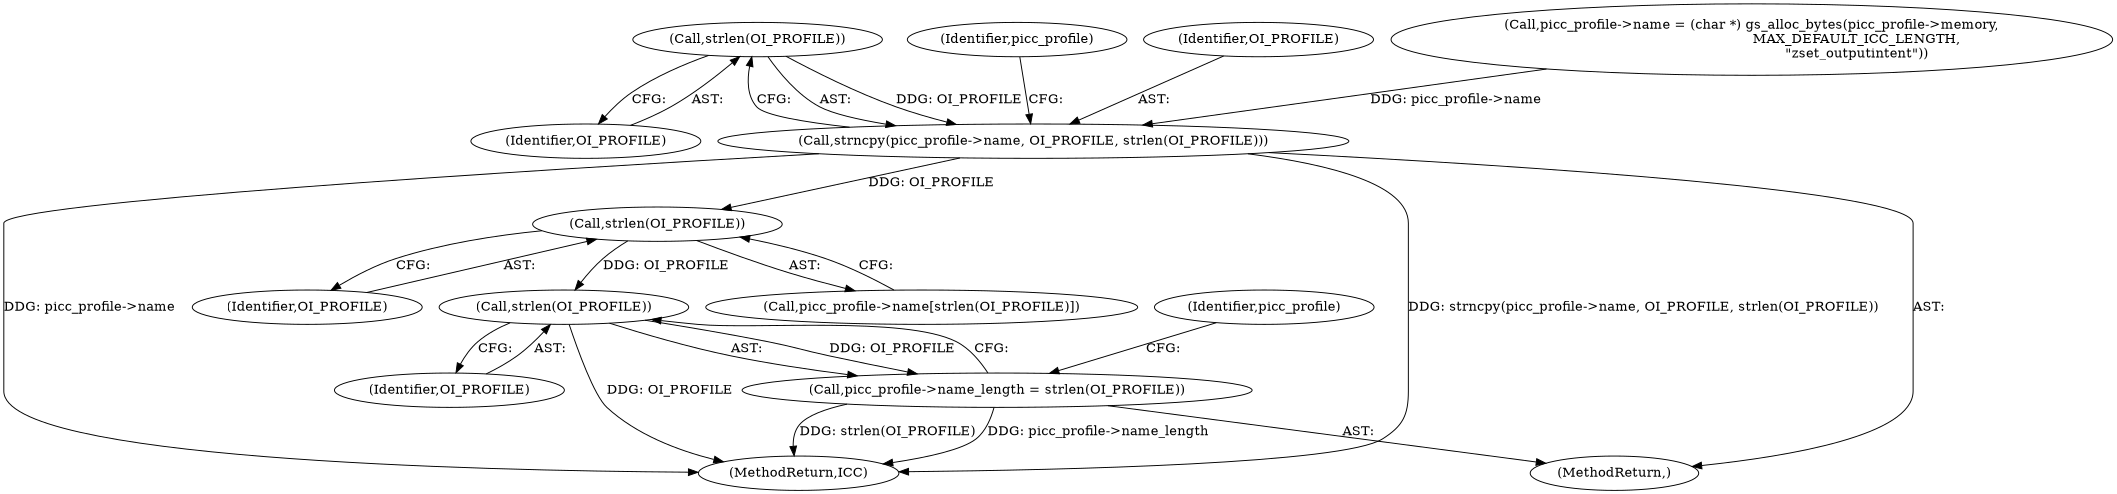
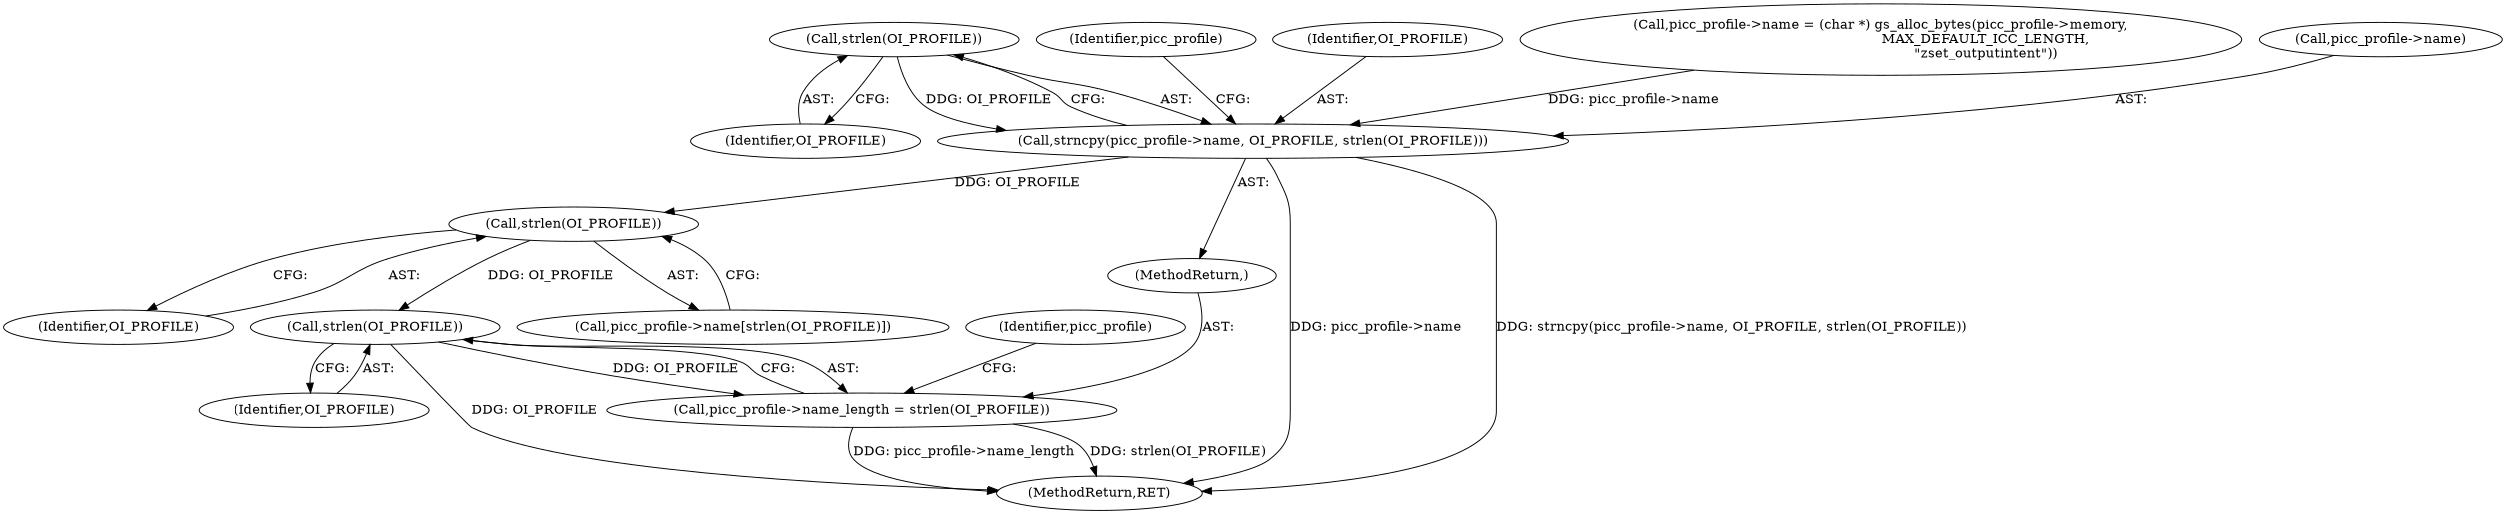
none -> (2381, 40)
(1322, 434) -> (1143, 373)
(799, 473) -> (1099, 493)
